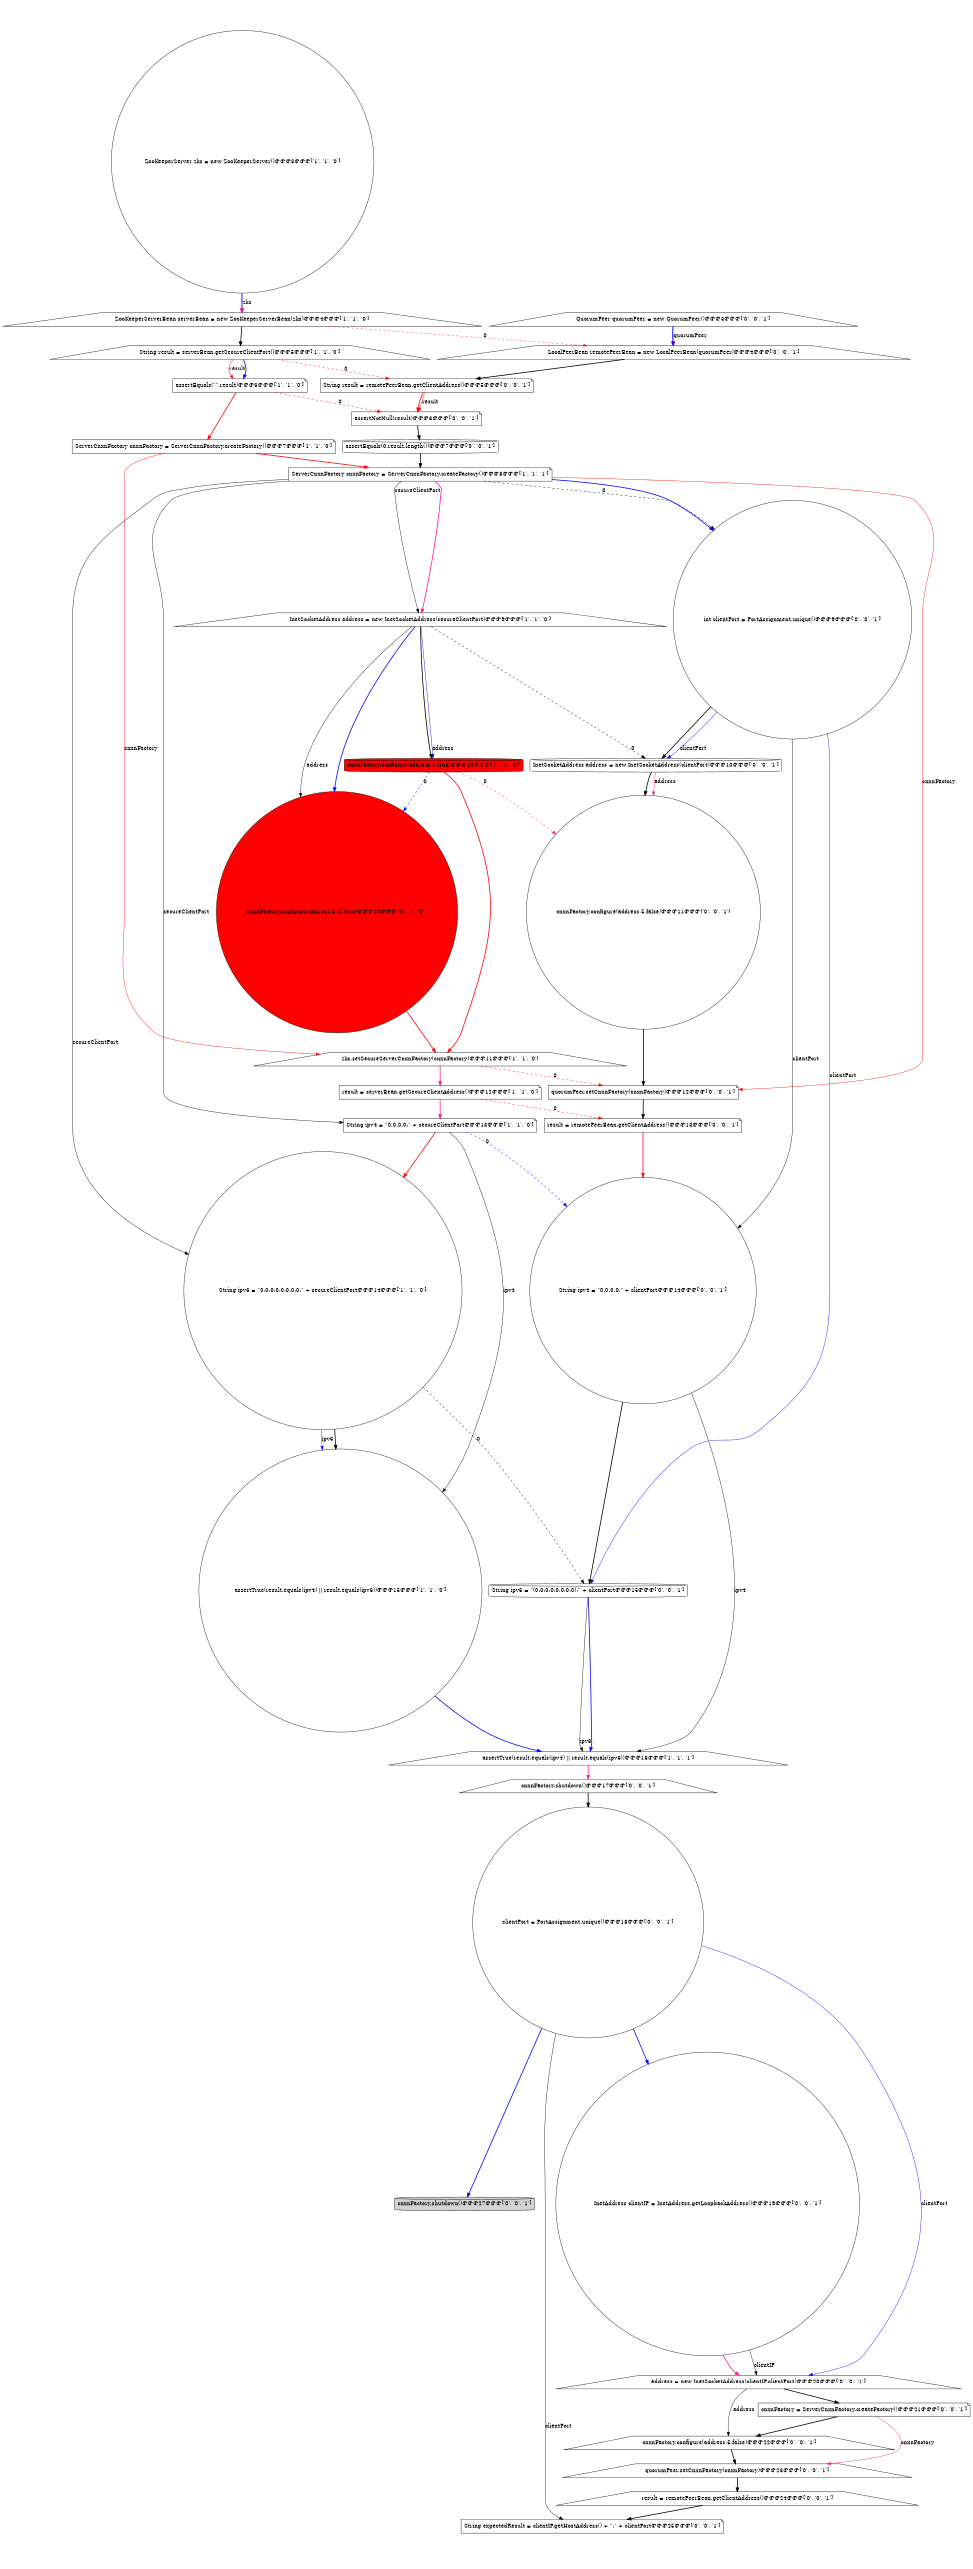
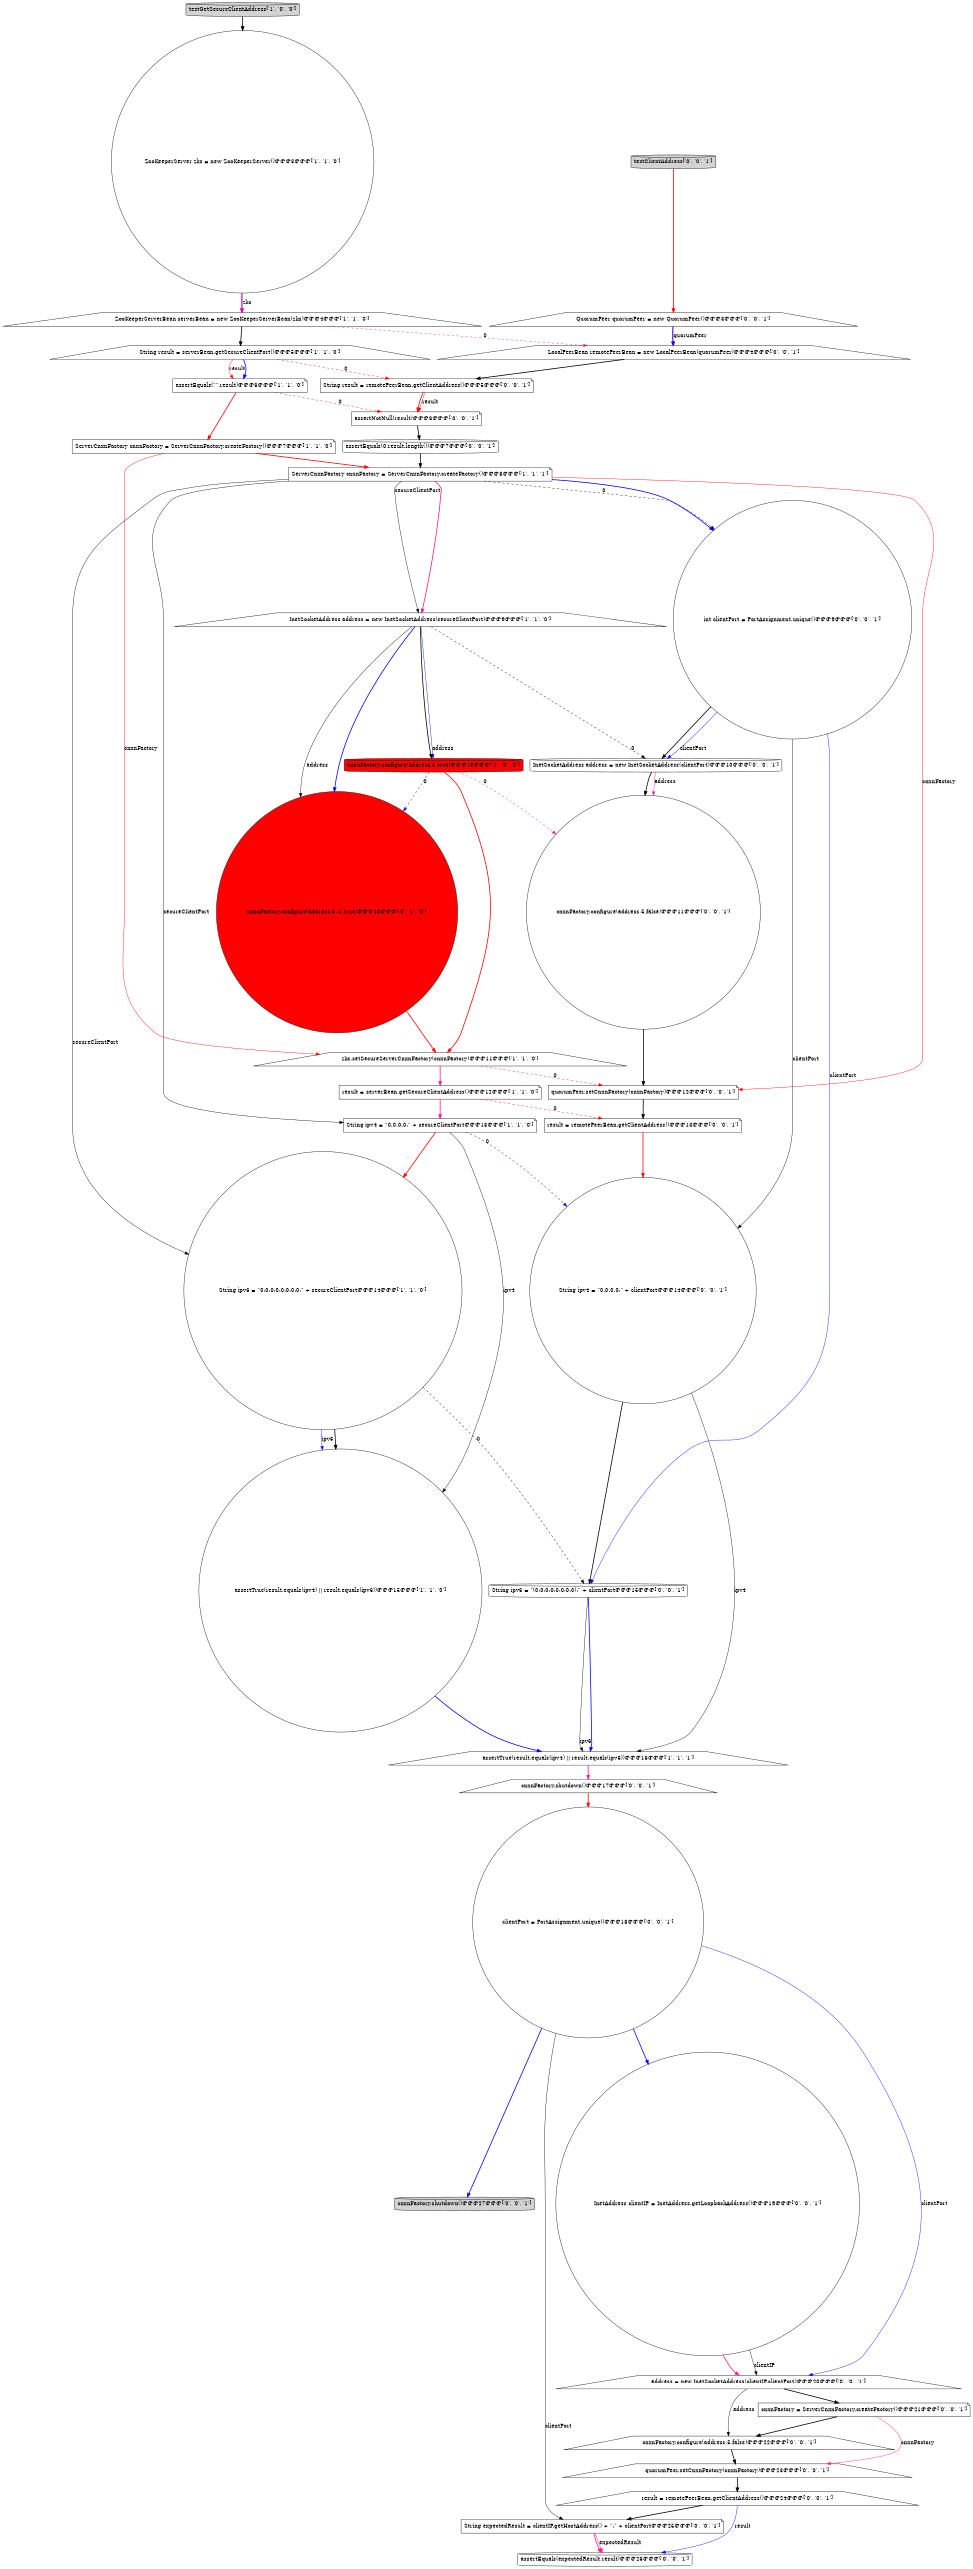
none -> (243, 10)
none -> (673, 162)
(588, 1798) -> (588, 1798)
none -> (605, 2559)
